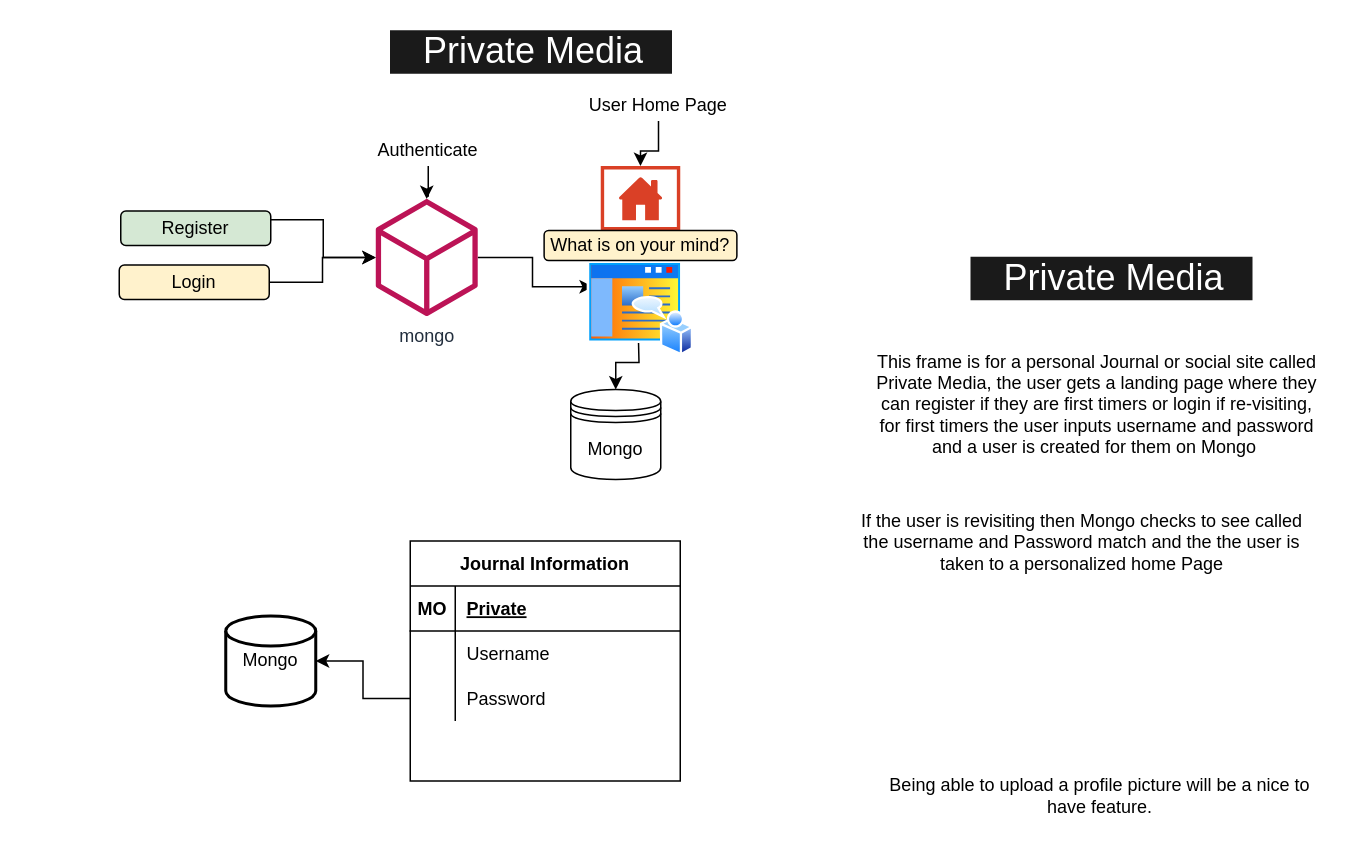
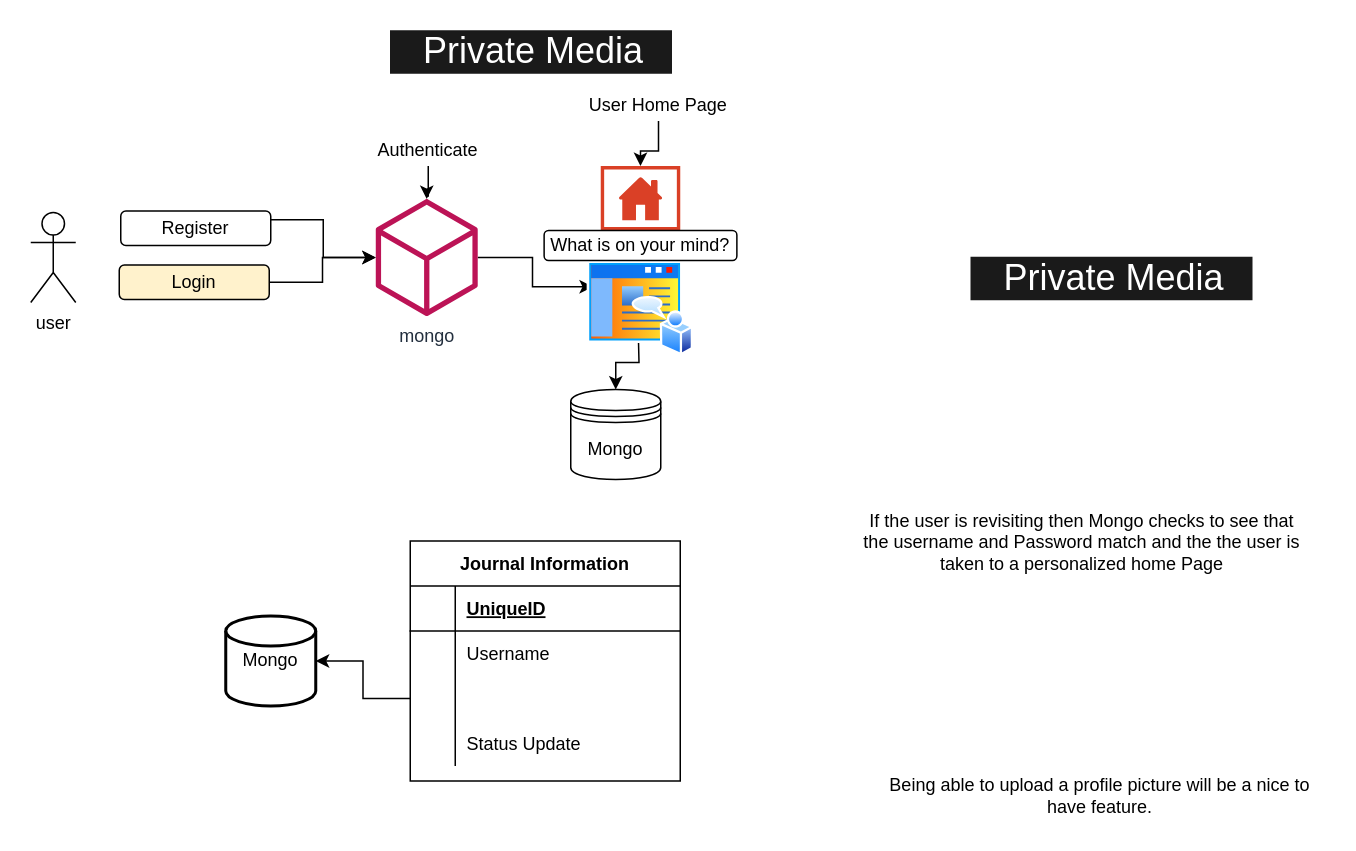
(196, 228) -> (196, 228)
(641, 245) -> (641, 245)
none -> (53, 257)
(1097, 404) -> none
(1082, 542) -> (1082, 542)
(433, 608) -> none
(499, 609) -> (504, 609)
(568, 698) -> none
none -> (568, 743)
